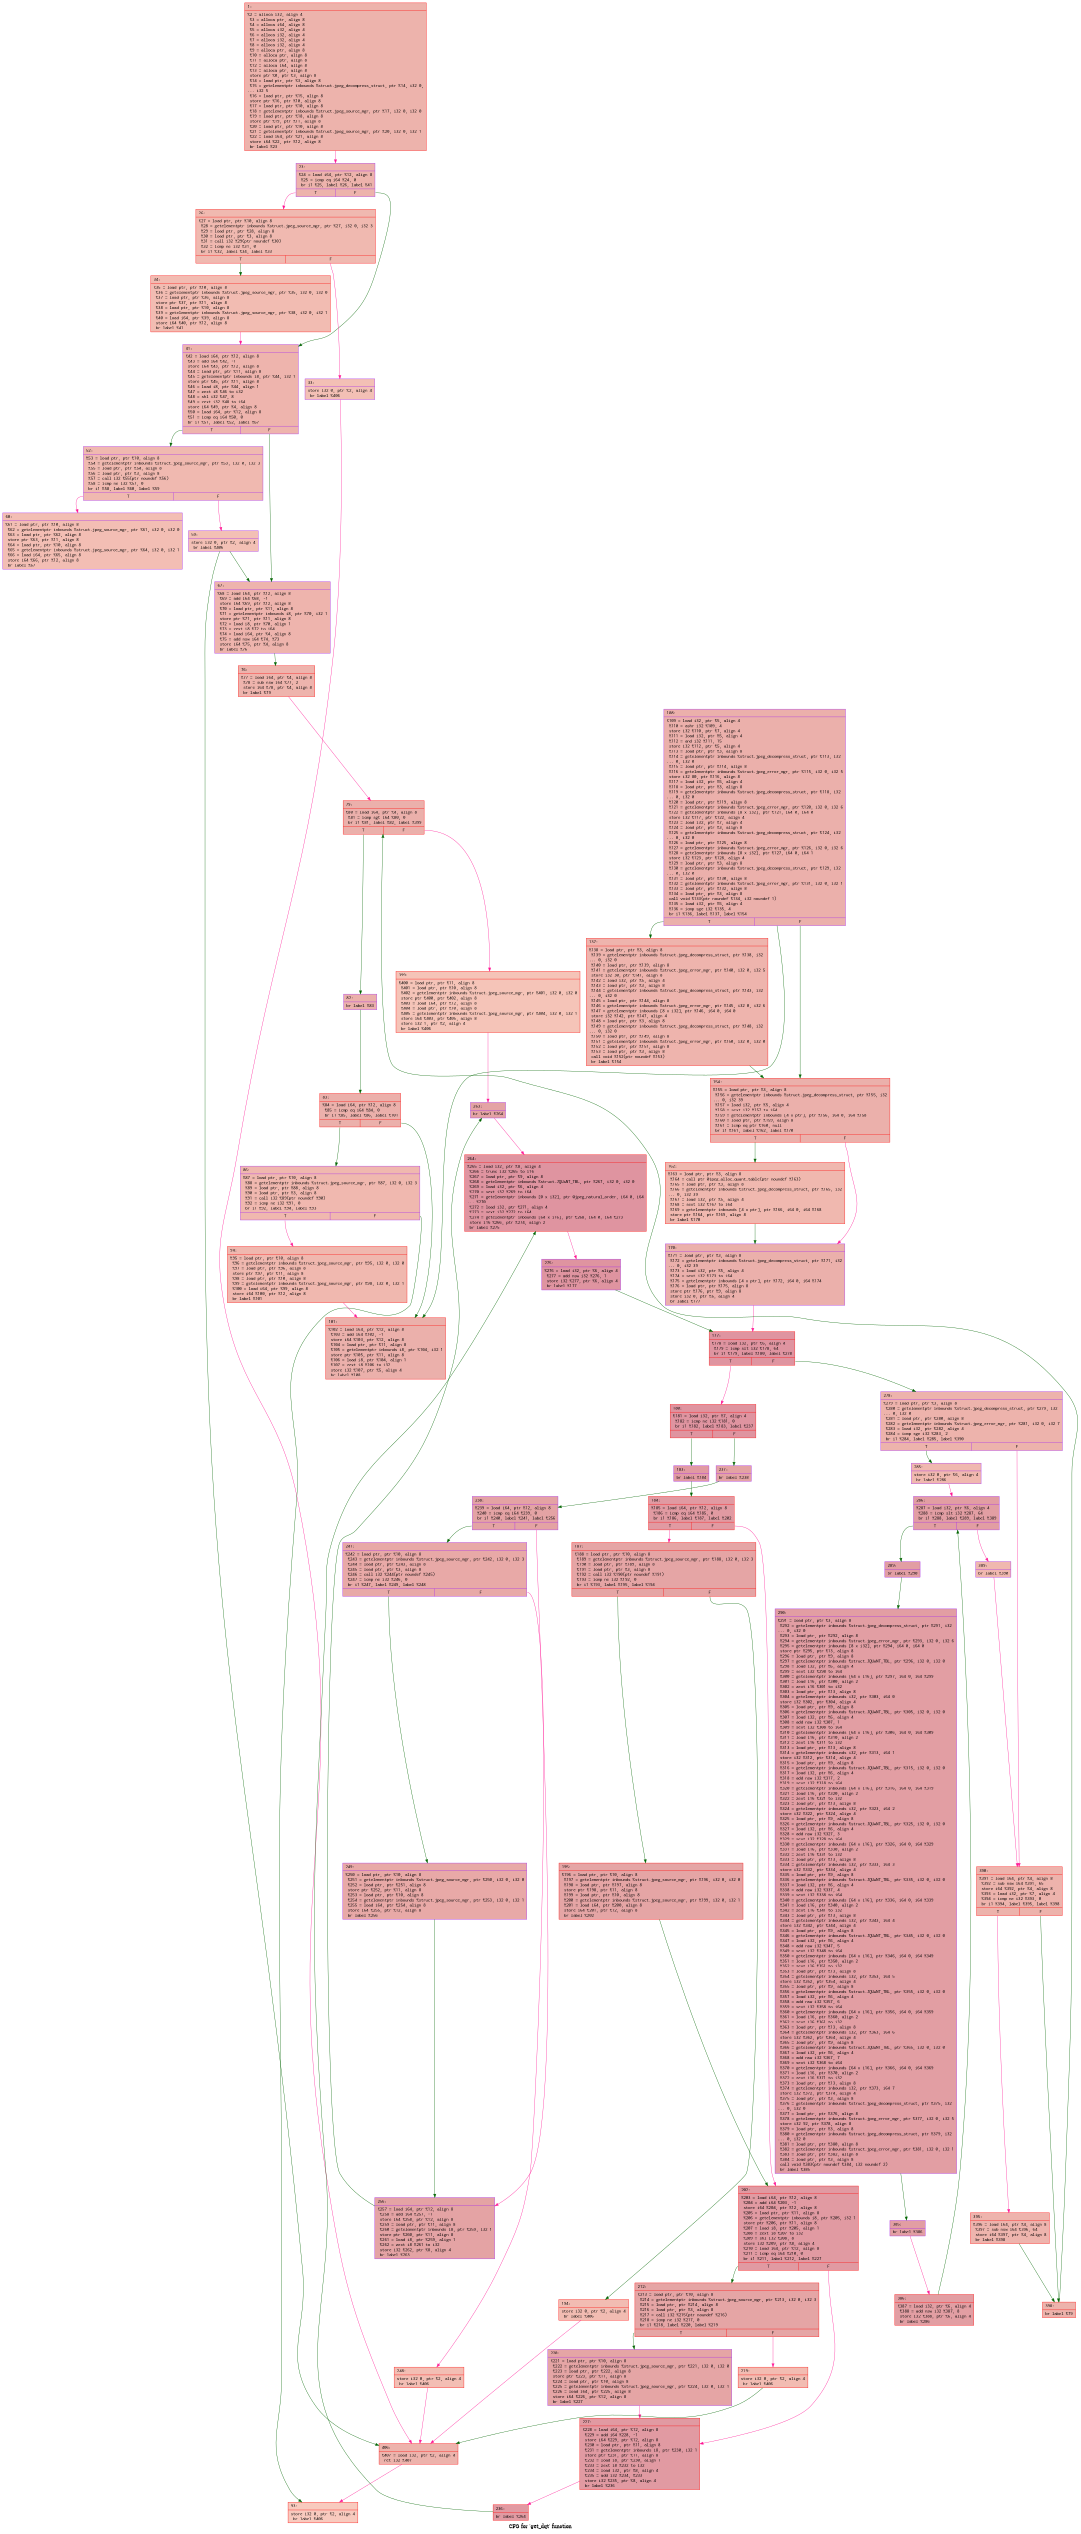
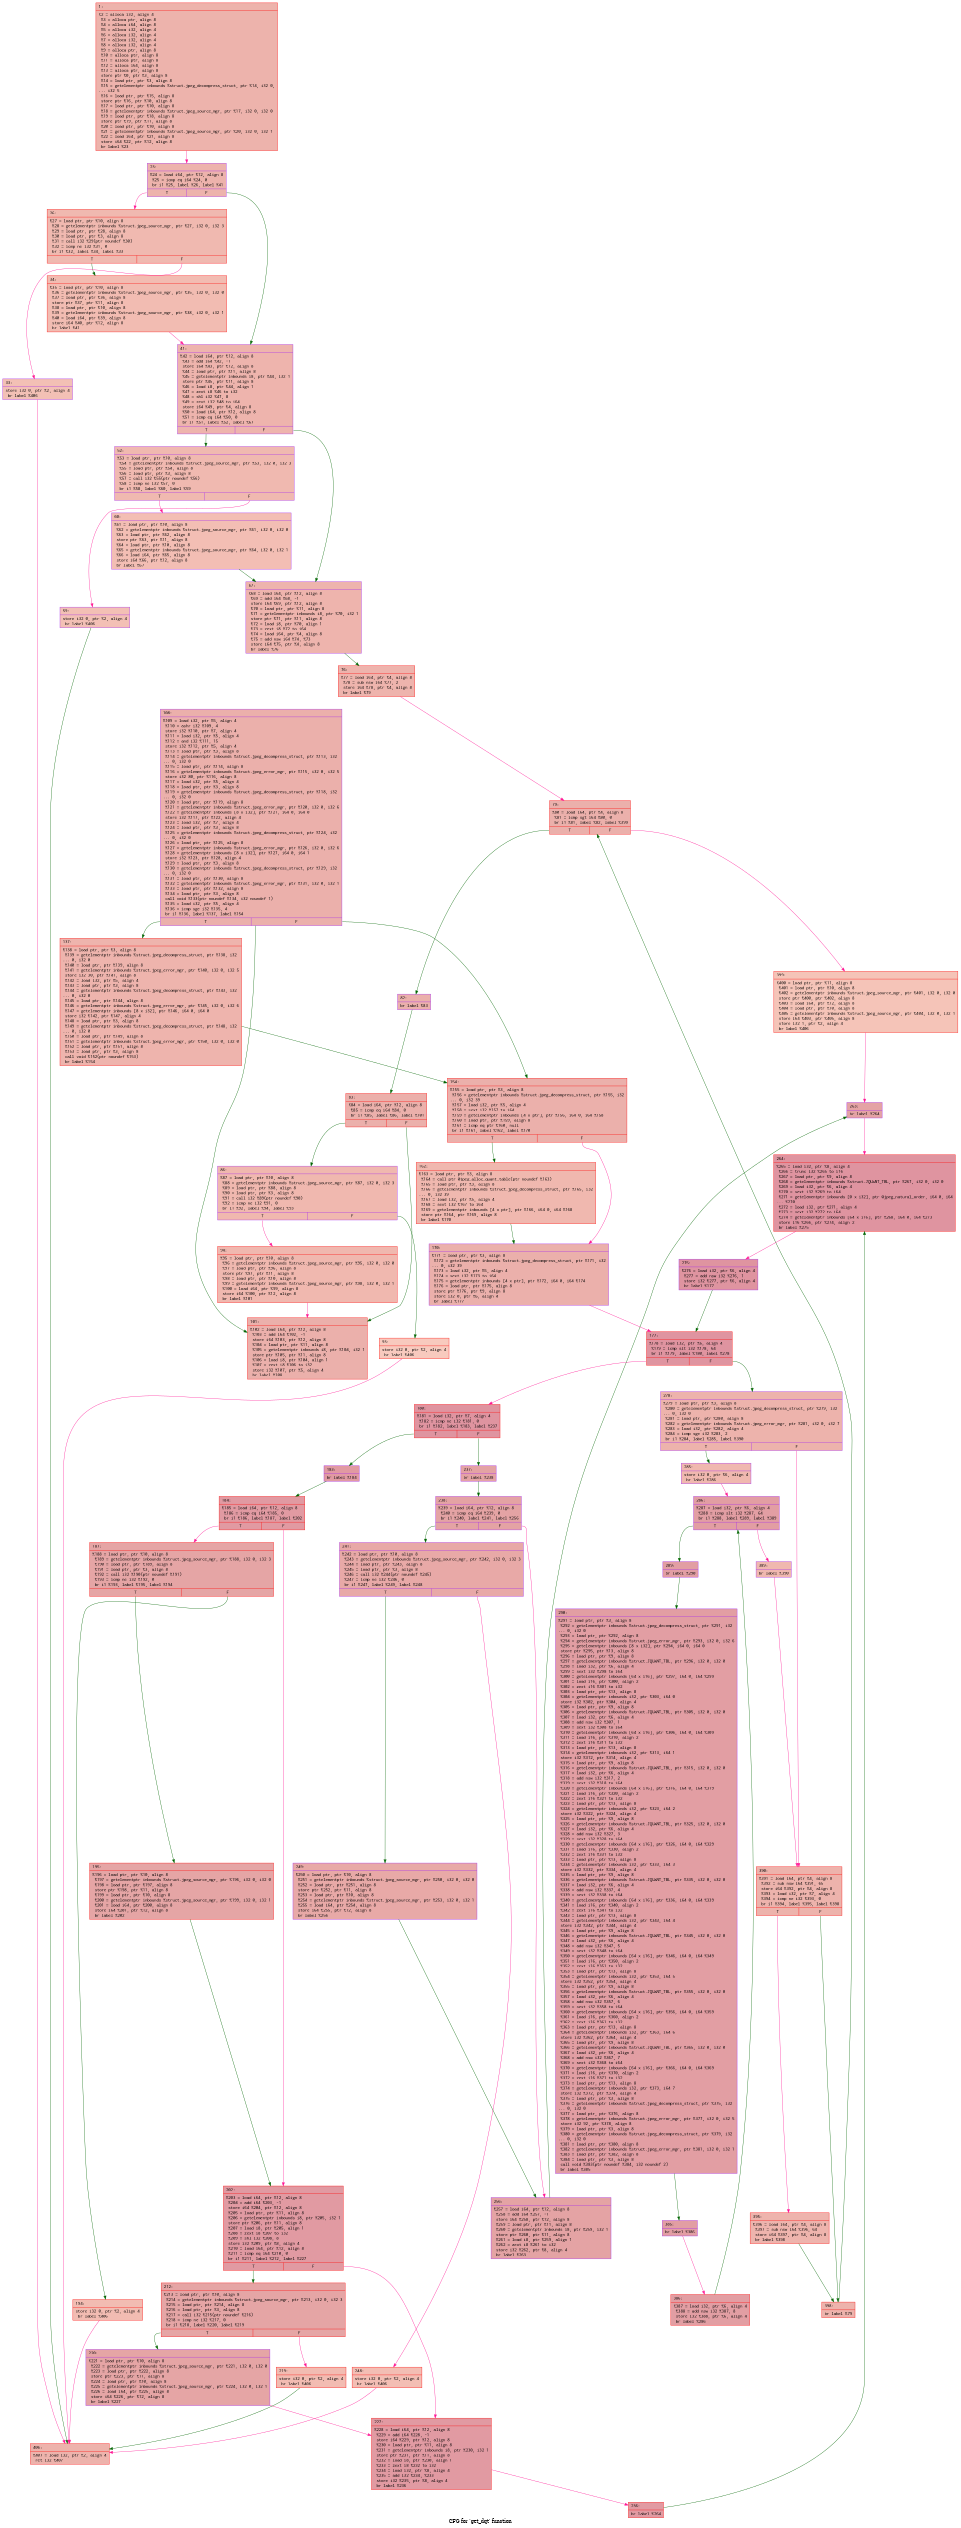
(239, 565) -> (246, 574)
(374, 2481) -> (63, 1759)
